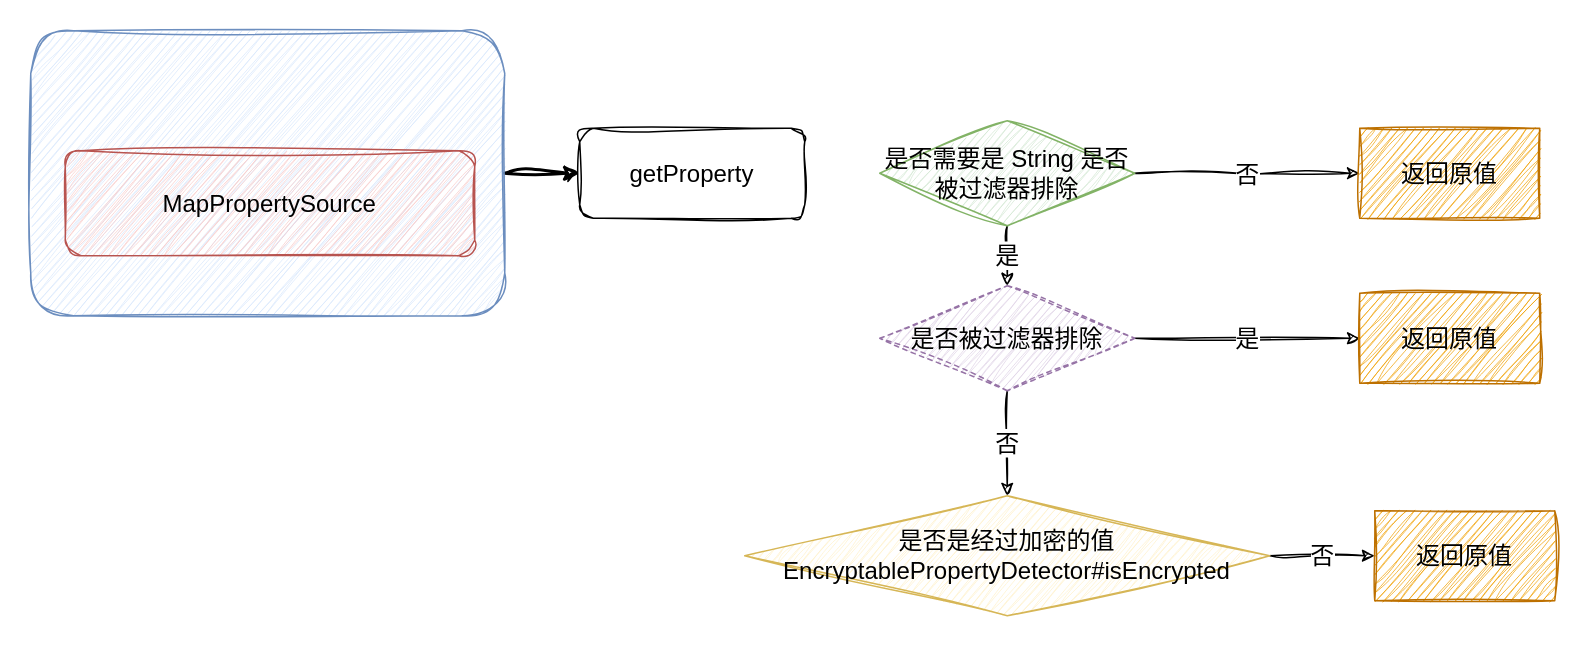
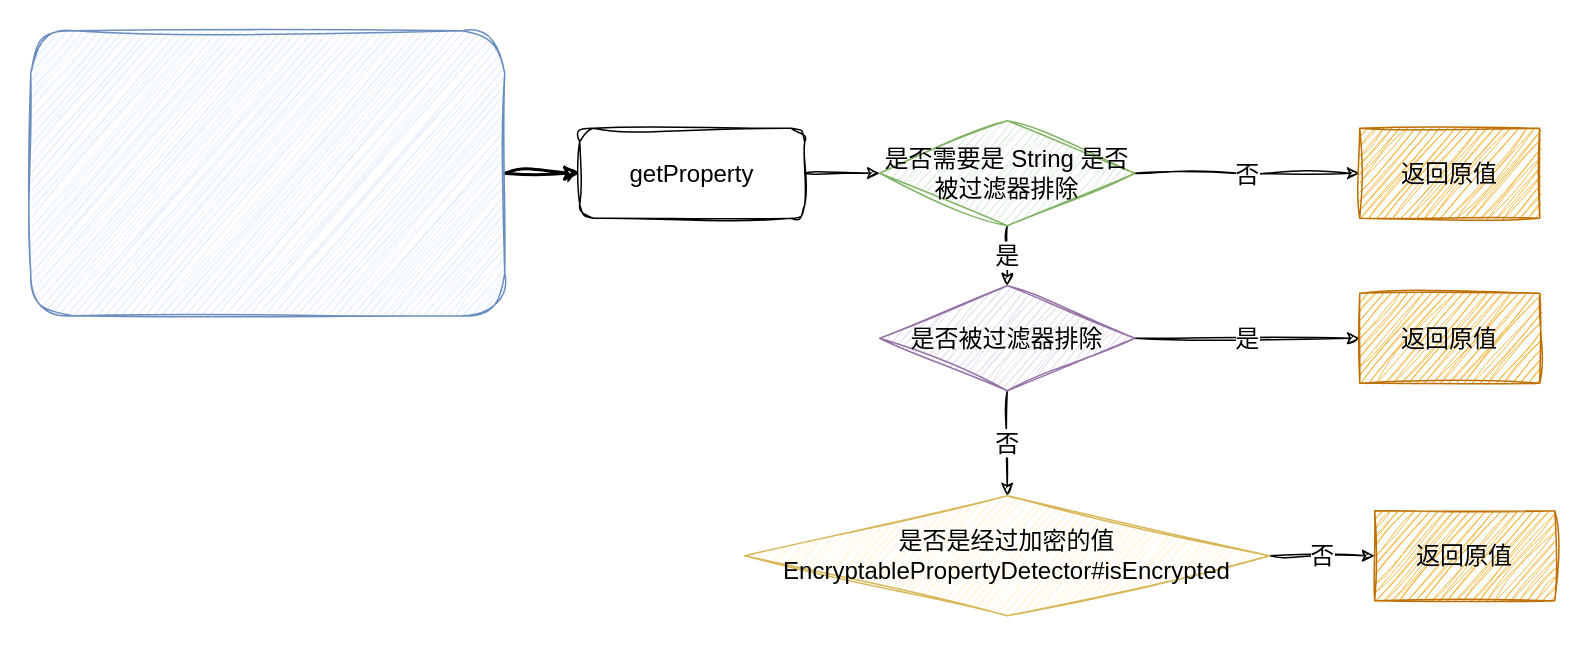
none -> (839, 173)
(270, 203) -> none
(1007, 338) -> (1007, 338)
